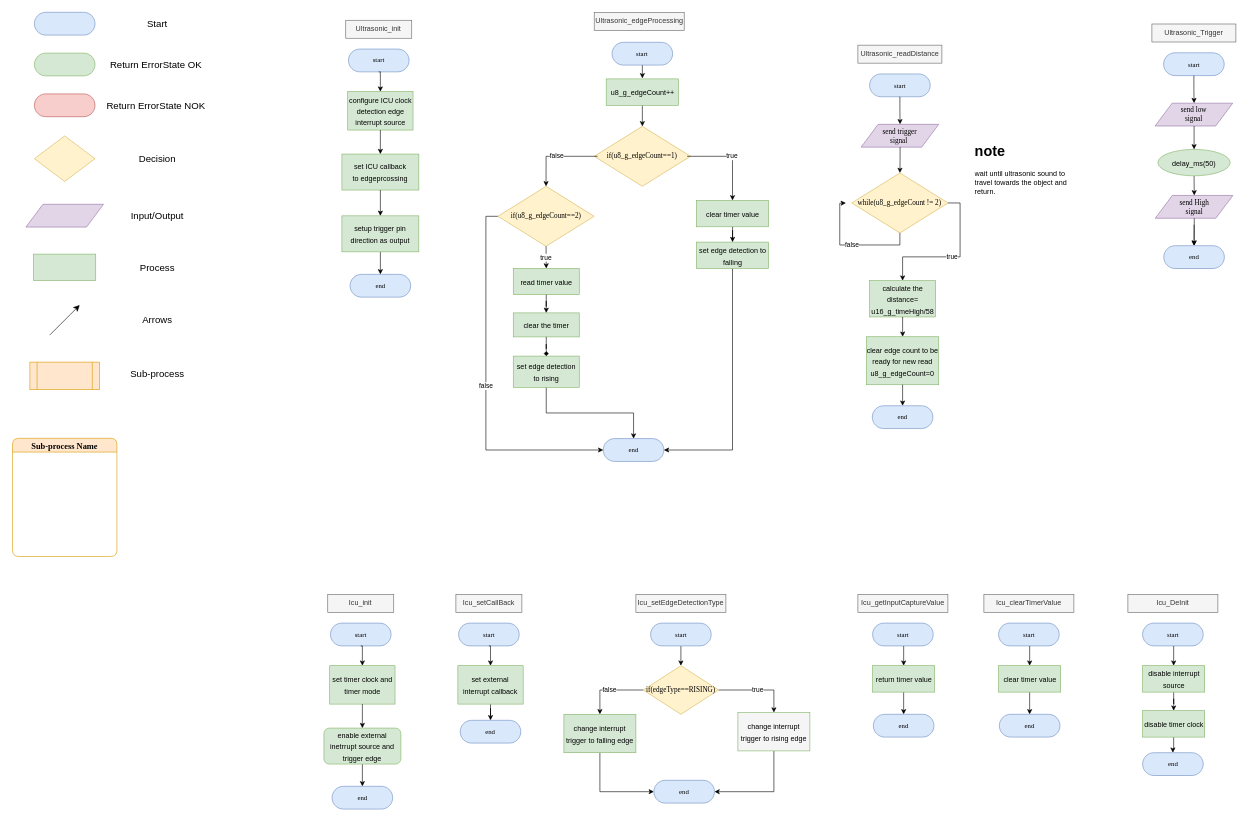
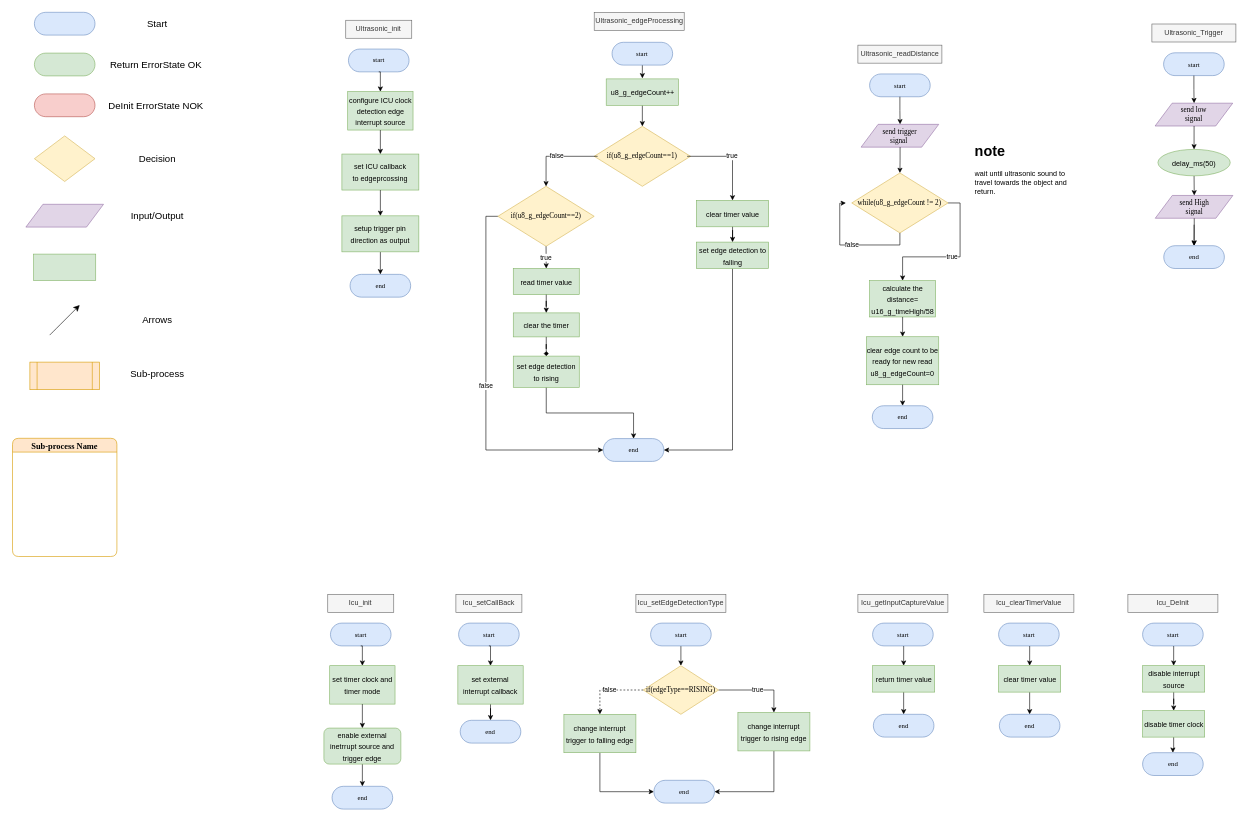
(157, 105) -> (157, 105)
(157, 267) -> none
(629, 690) -> (629, 690)
(774, 732) -> (774, 732)
